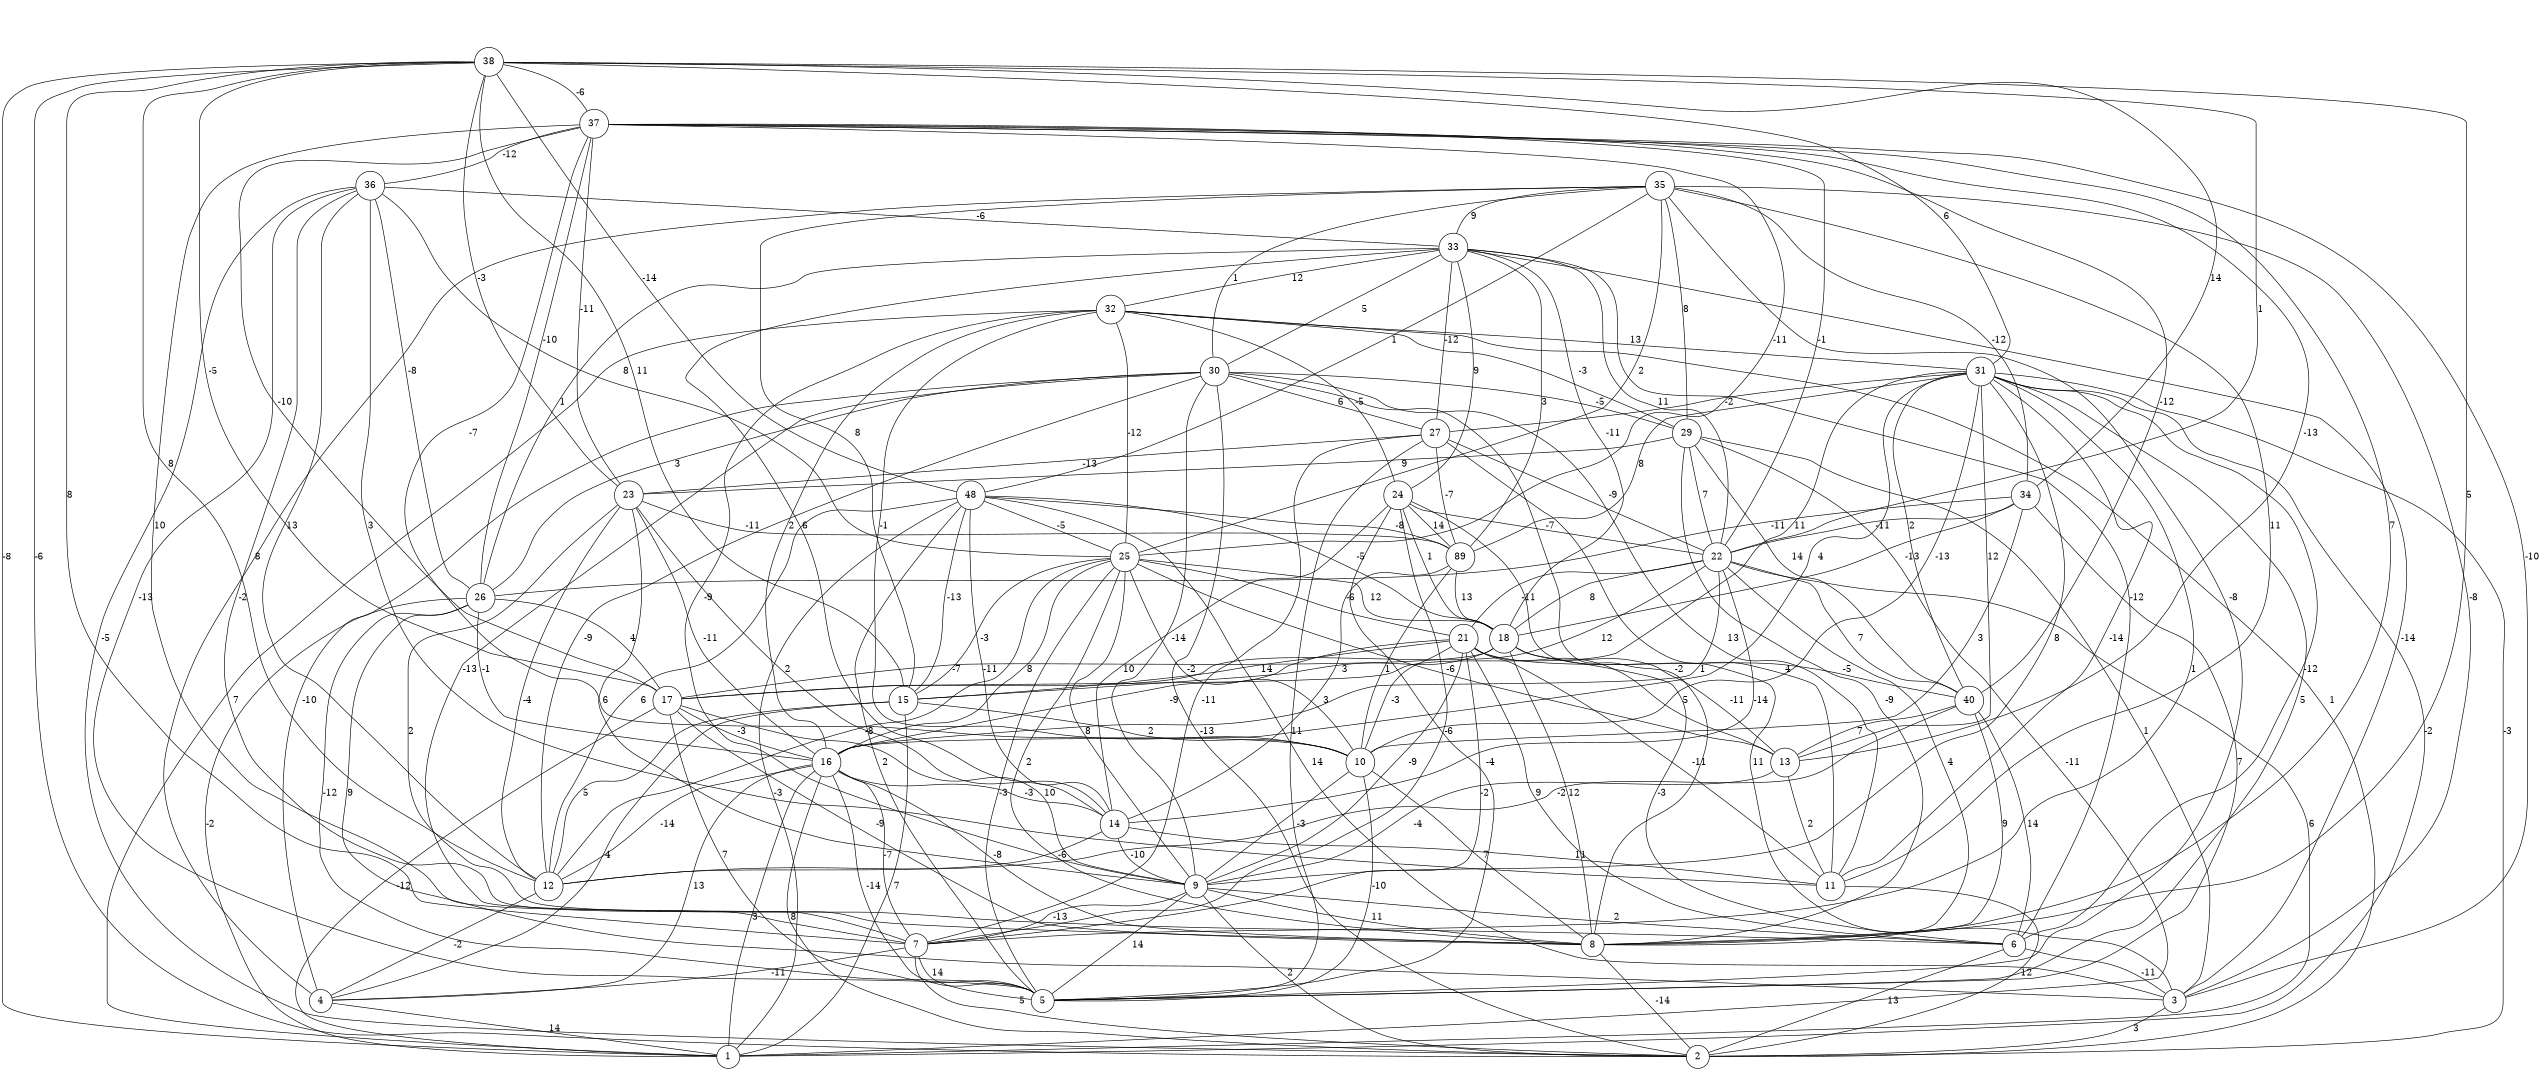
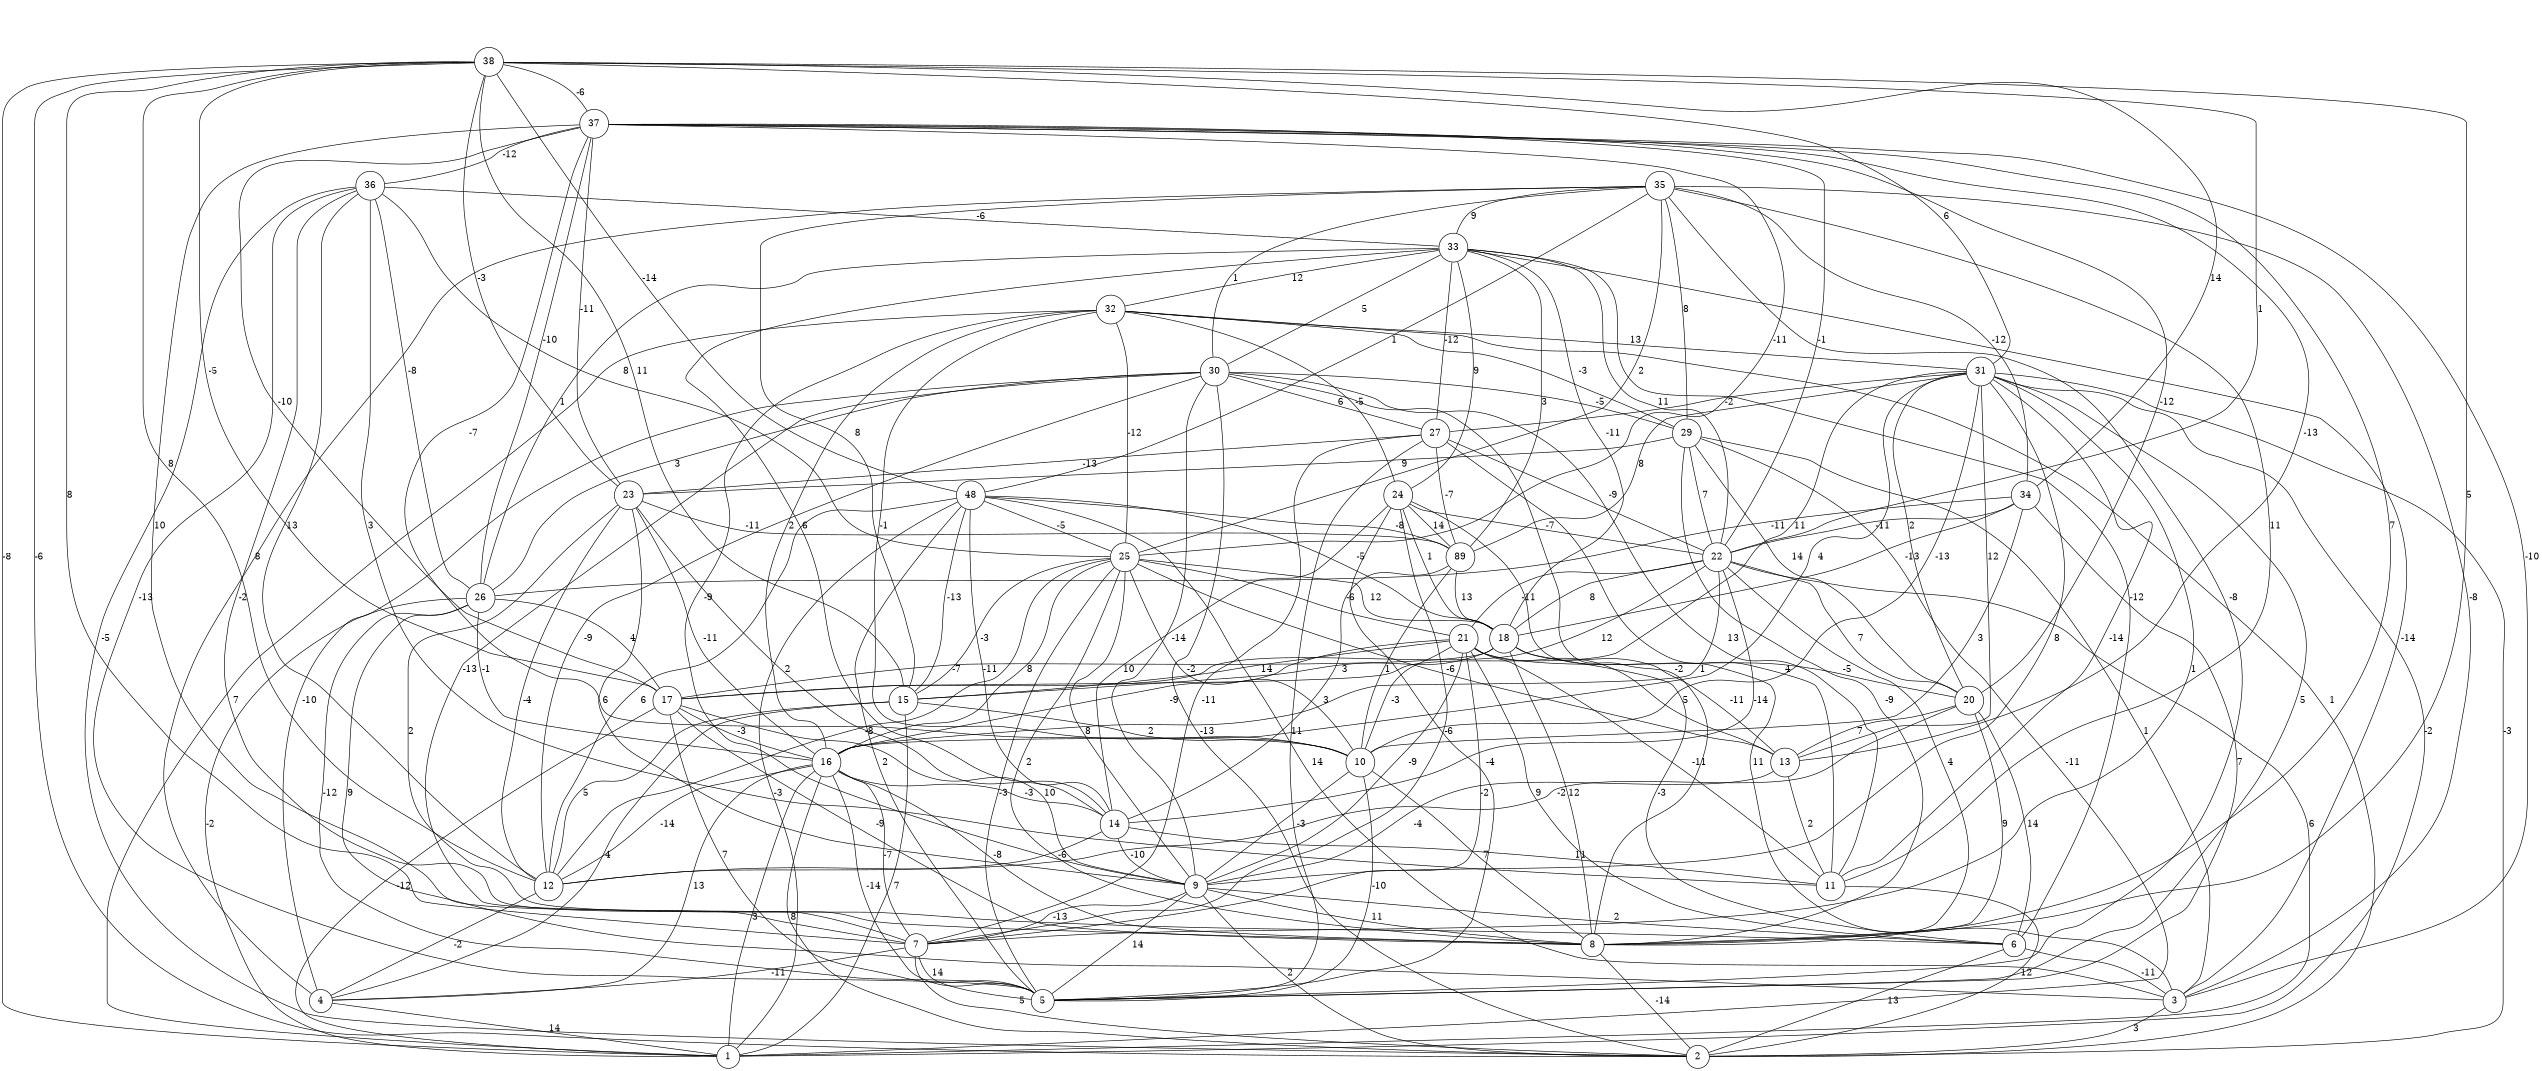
(2316, 624) -> none
(1969, 701) -> (1969, 701)
